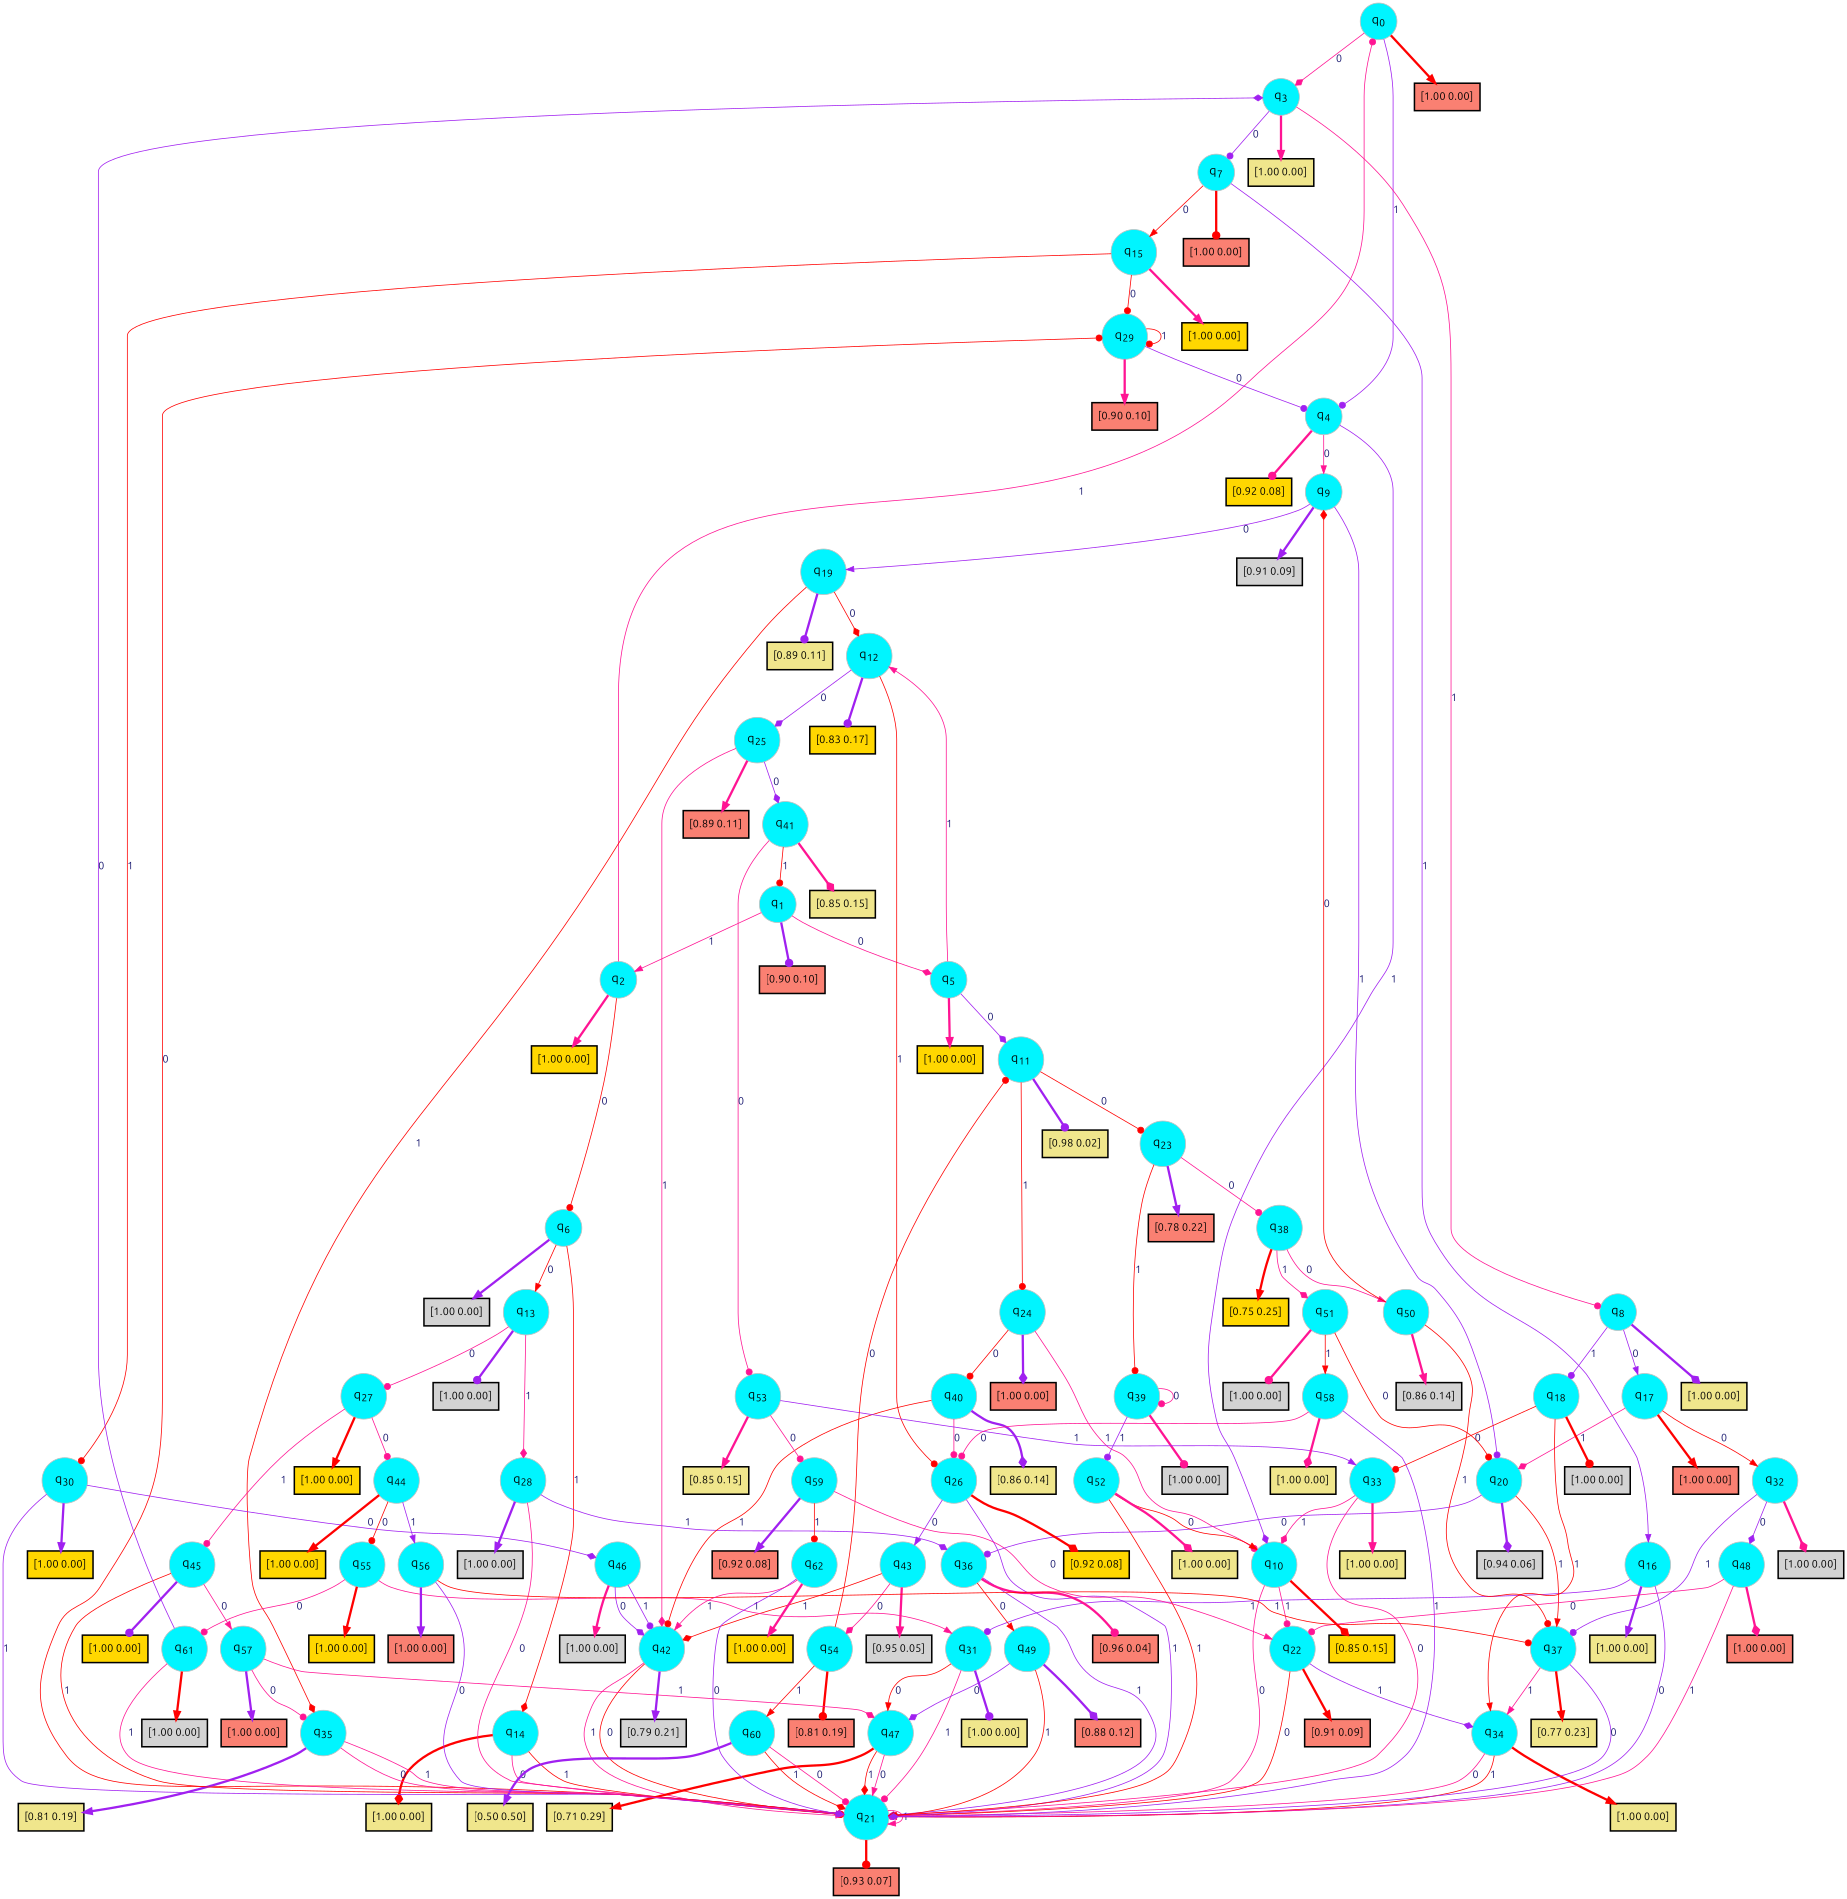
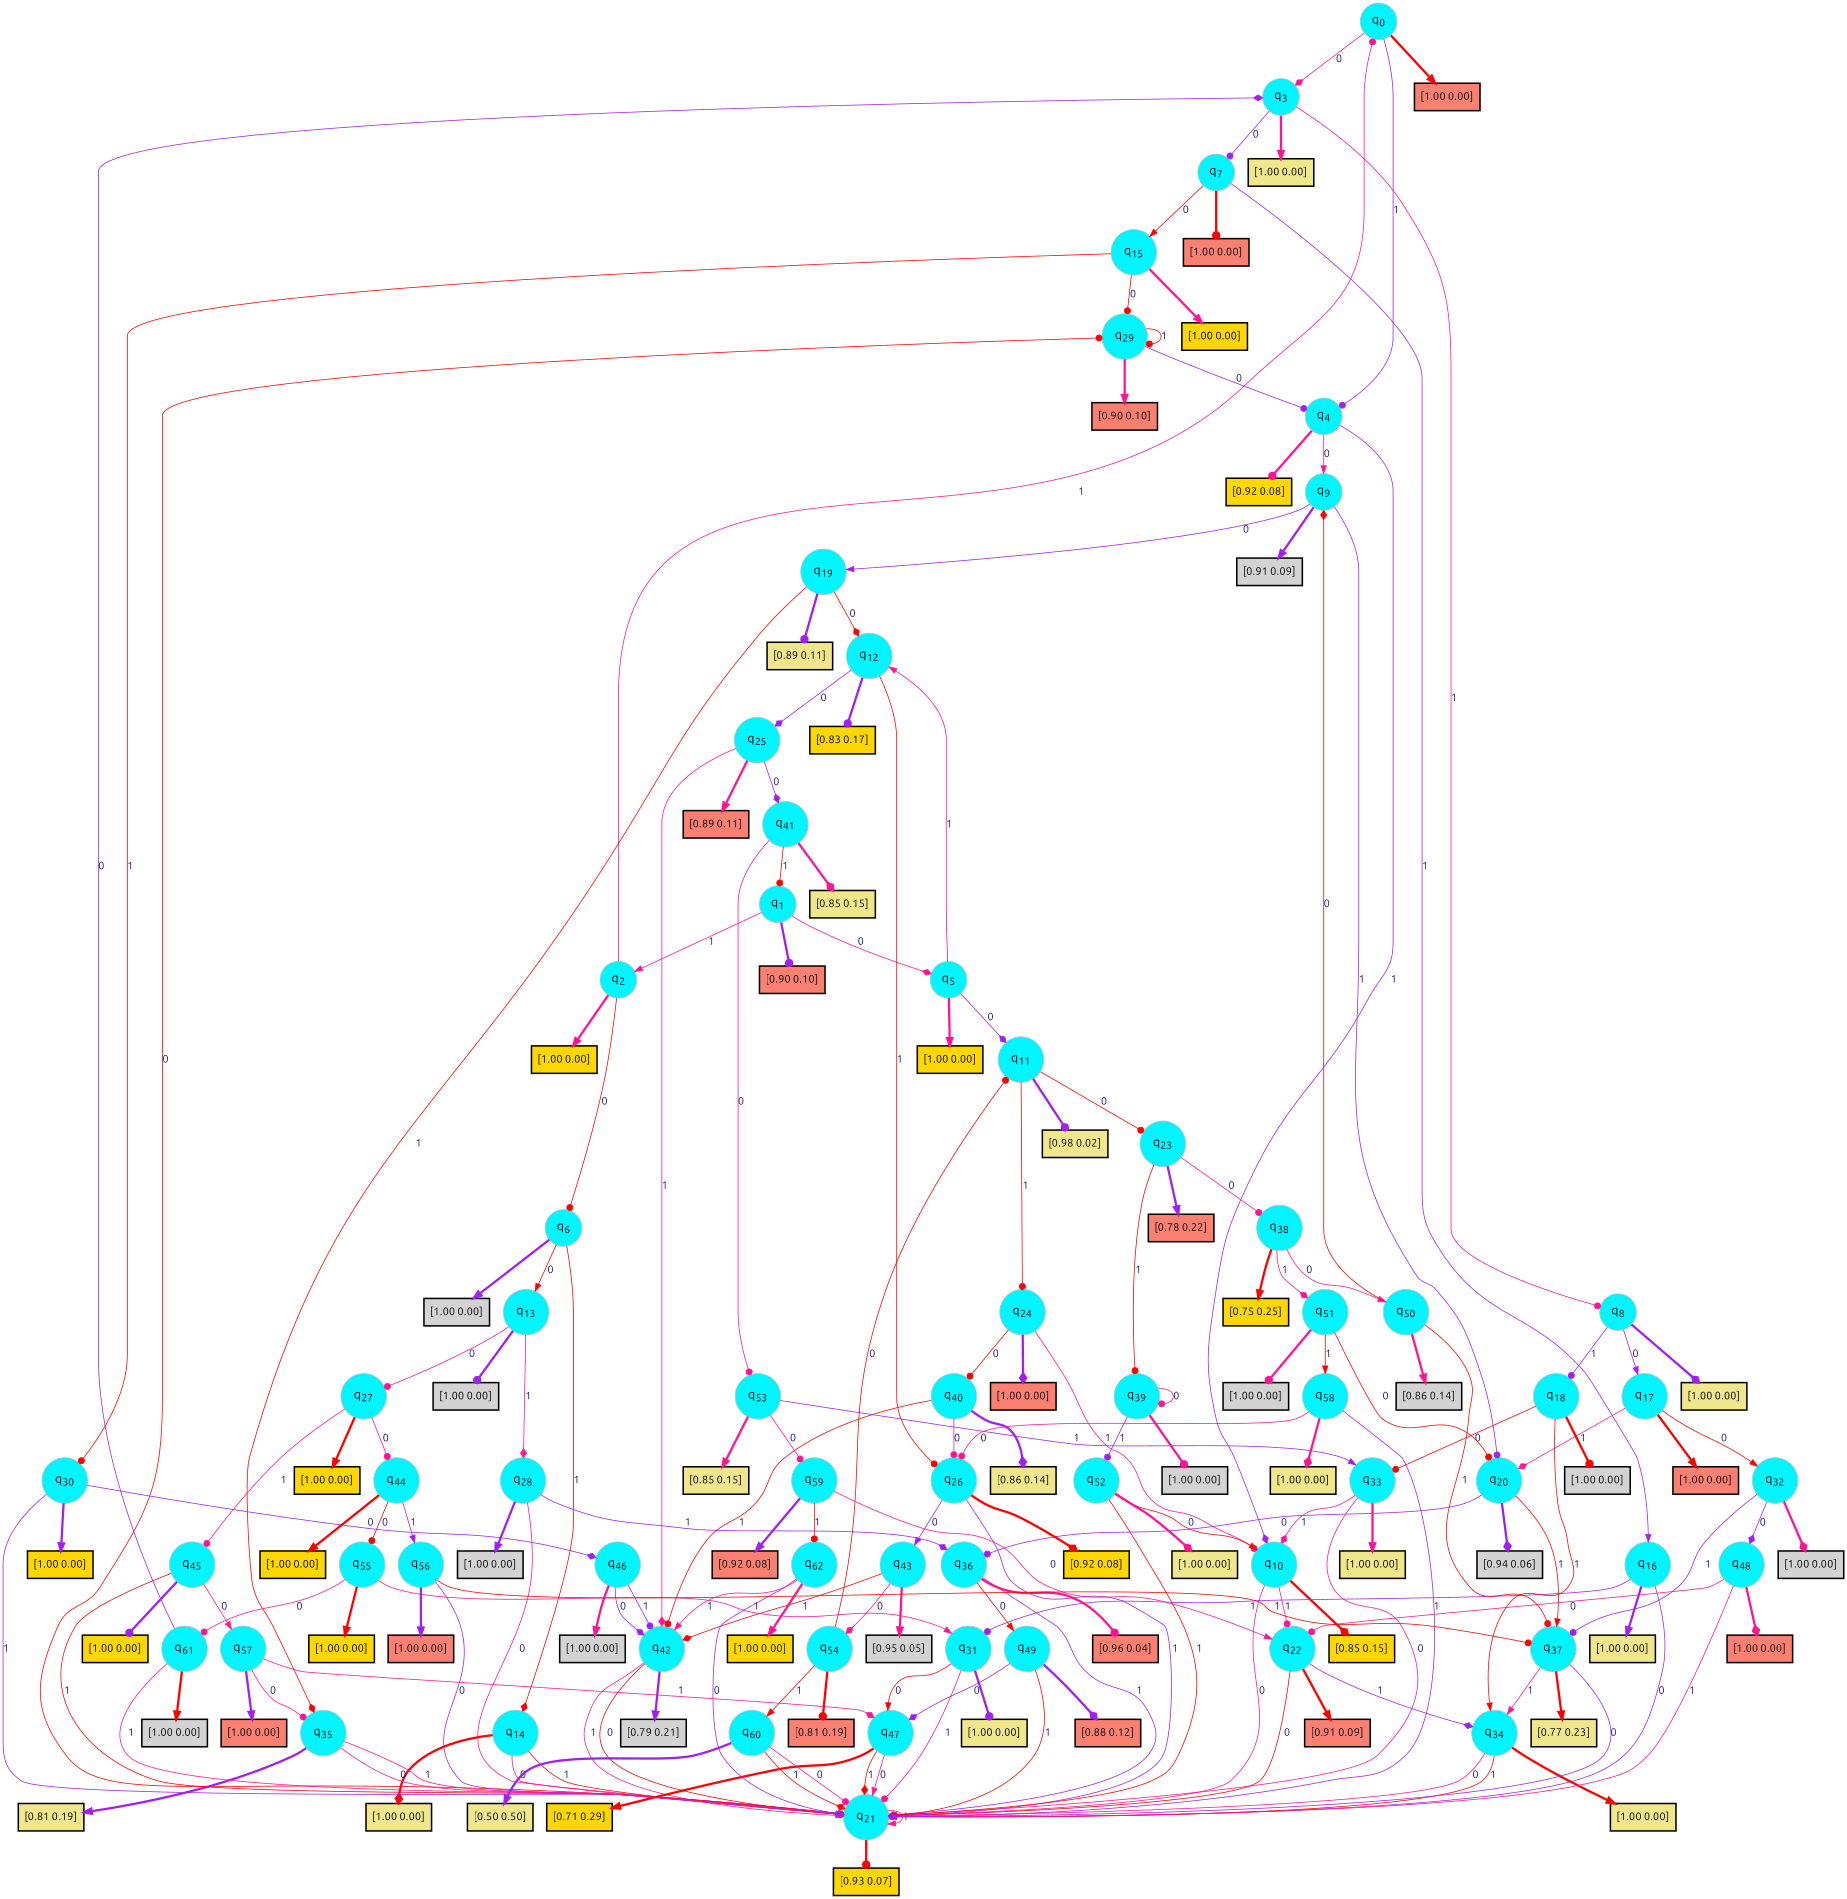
(580, 1817) -> (580, 1817)
(866, 1882) -> (866, 1882)
